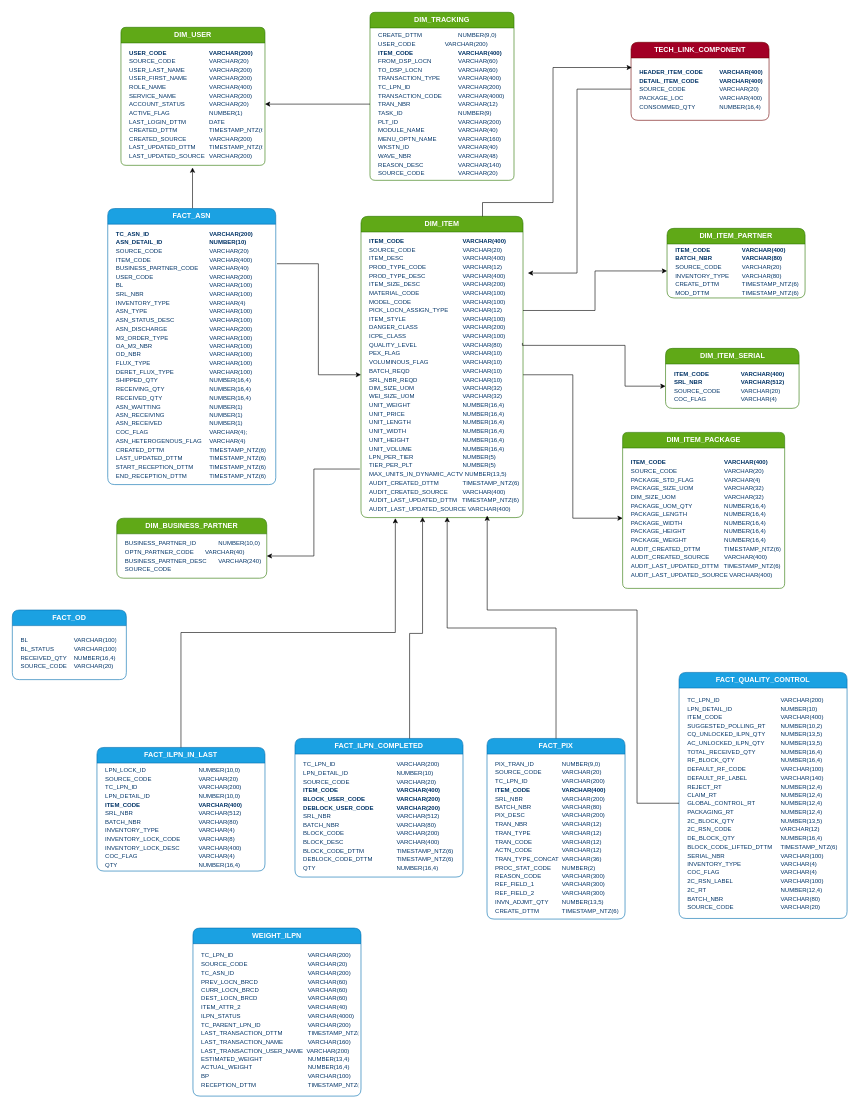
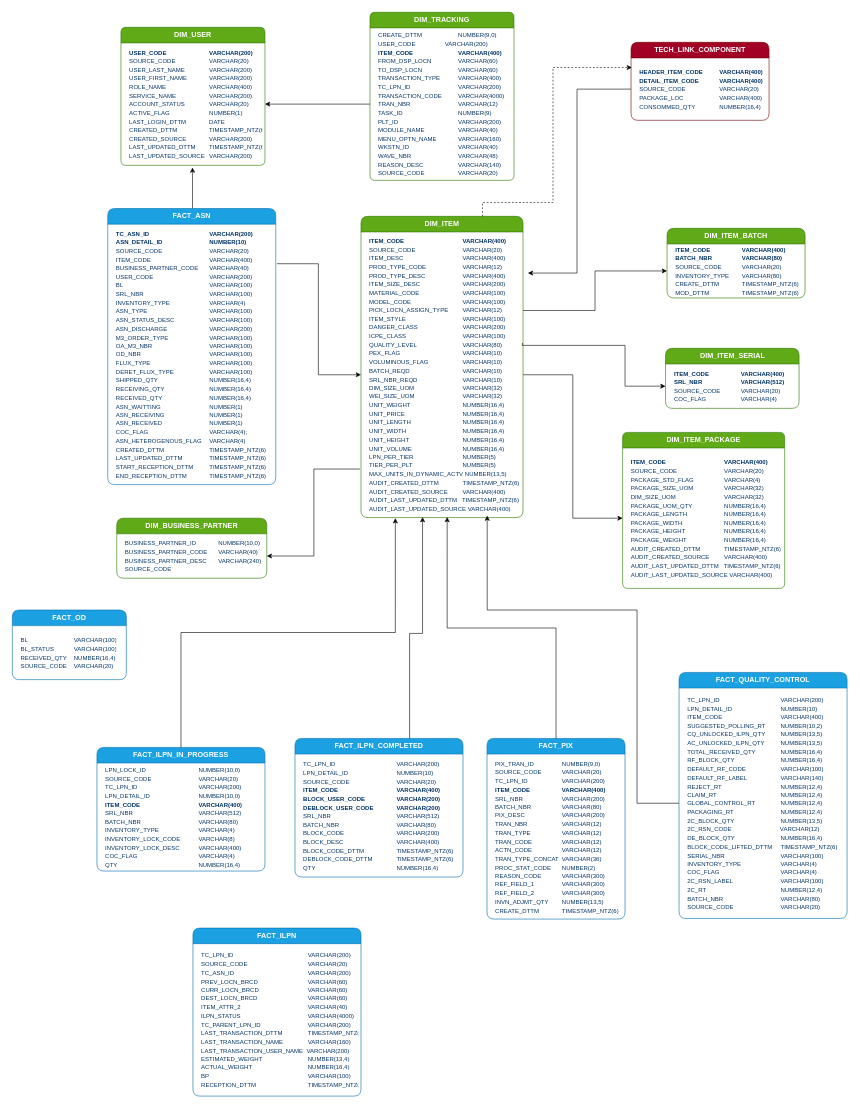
(553, 140) -> (553, 140)
(736, 236) -> (736, 236)
(189, 556) -> (189, 556)
(181, 755) -> (181, 755)
(277, 936) -> (277, 936)
